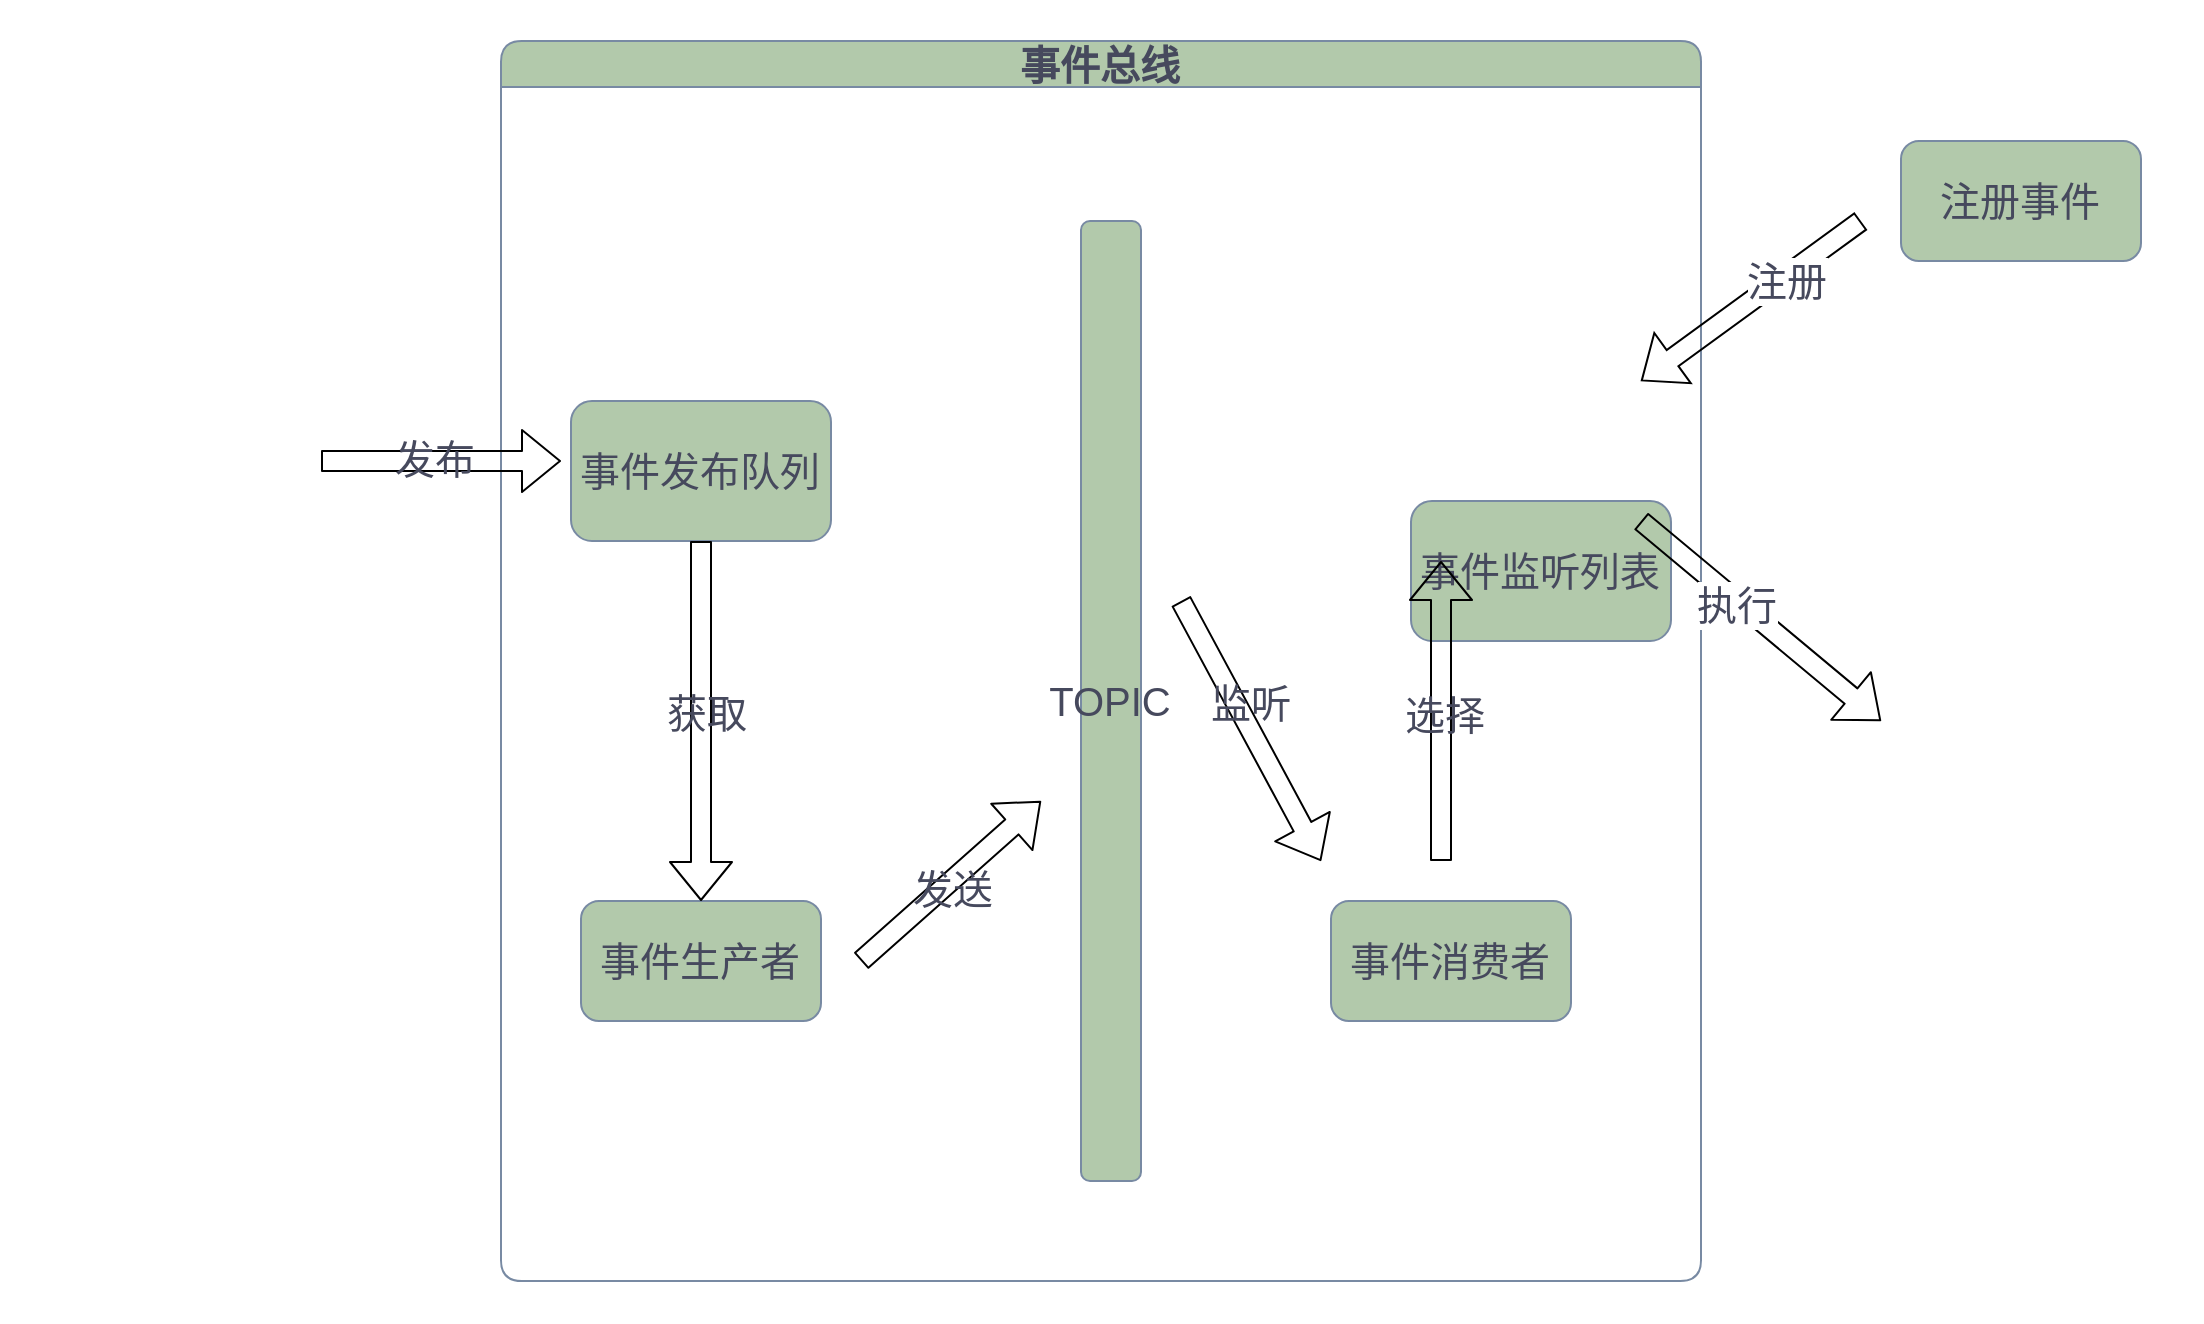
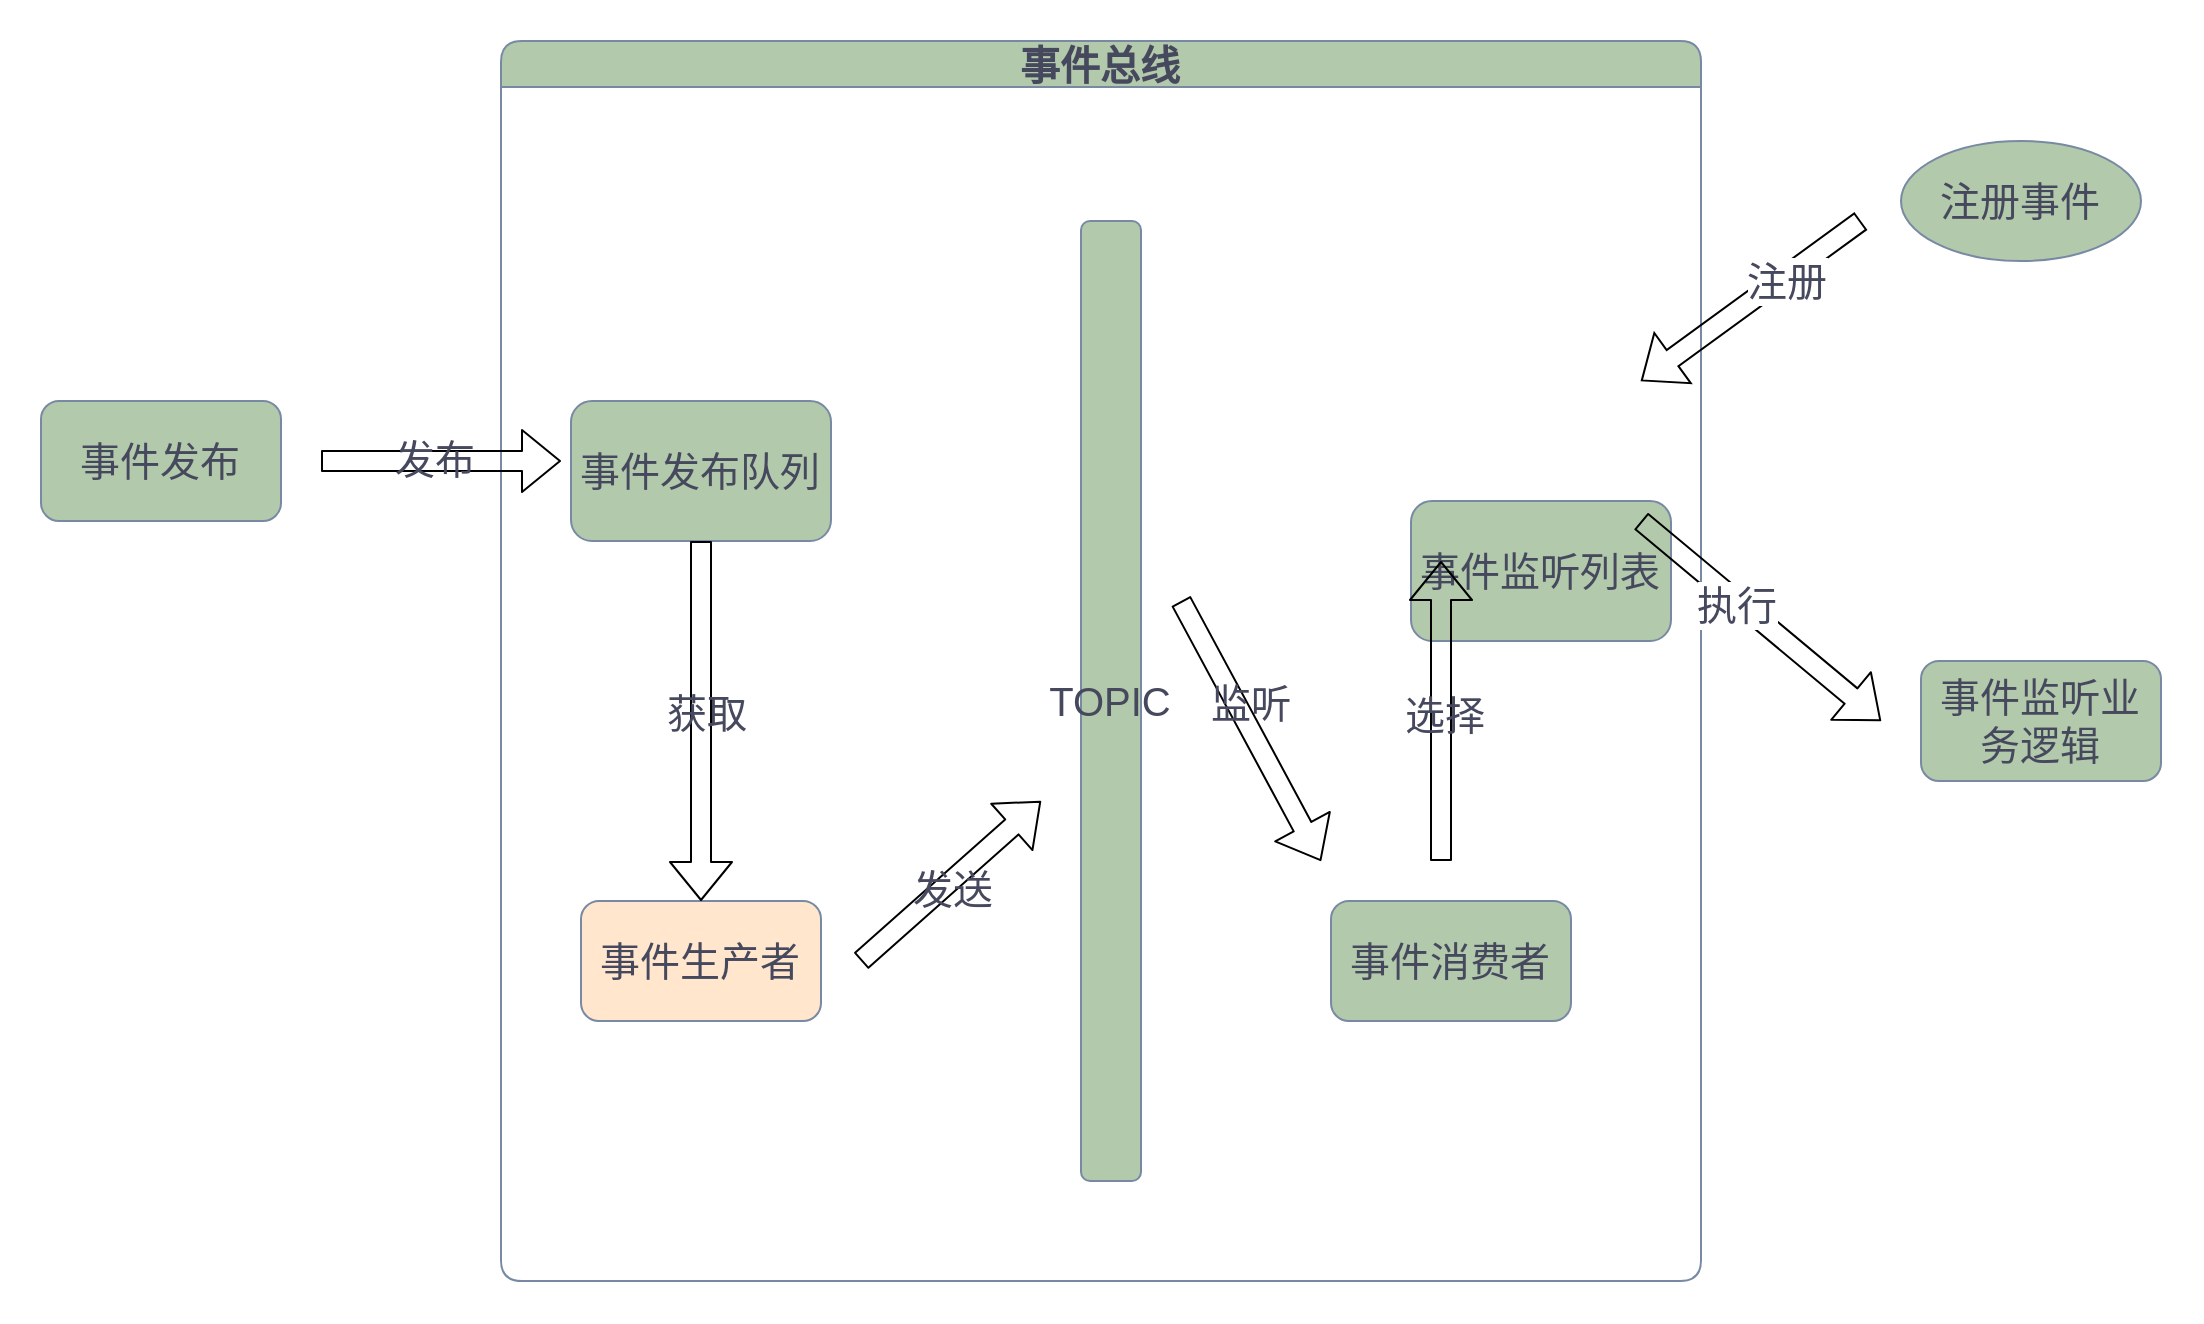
(2021, 201) -> (2021, 201)
none -> (161, 461)
none -> (2041, 721)
(701, 961) -> (701, 961)
